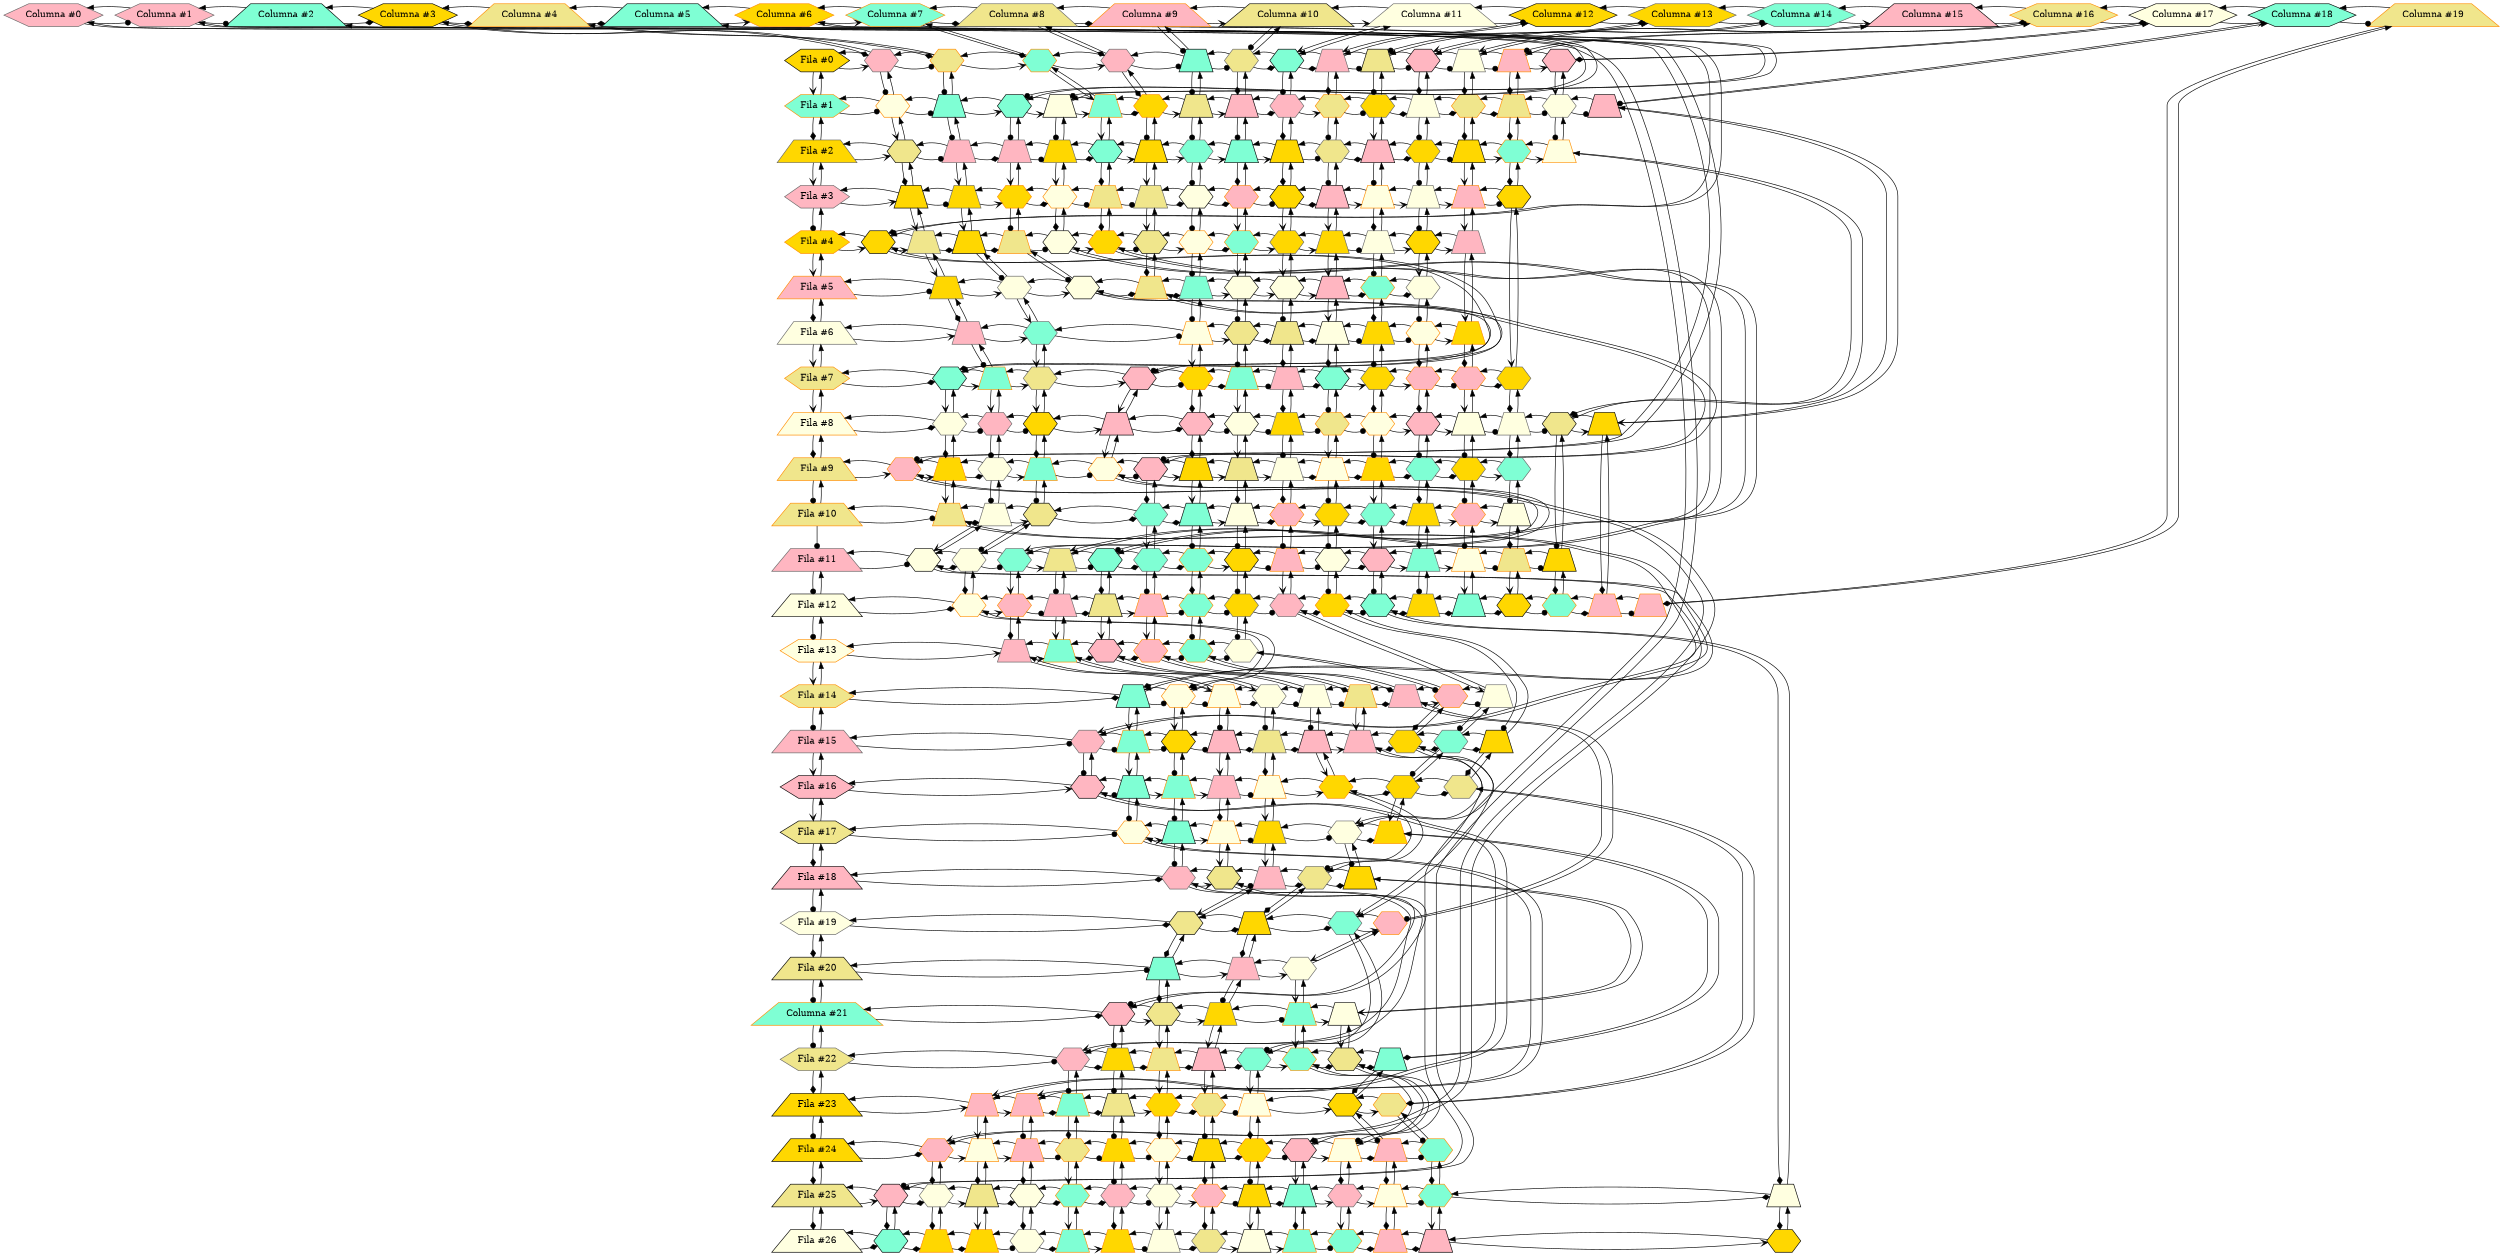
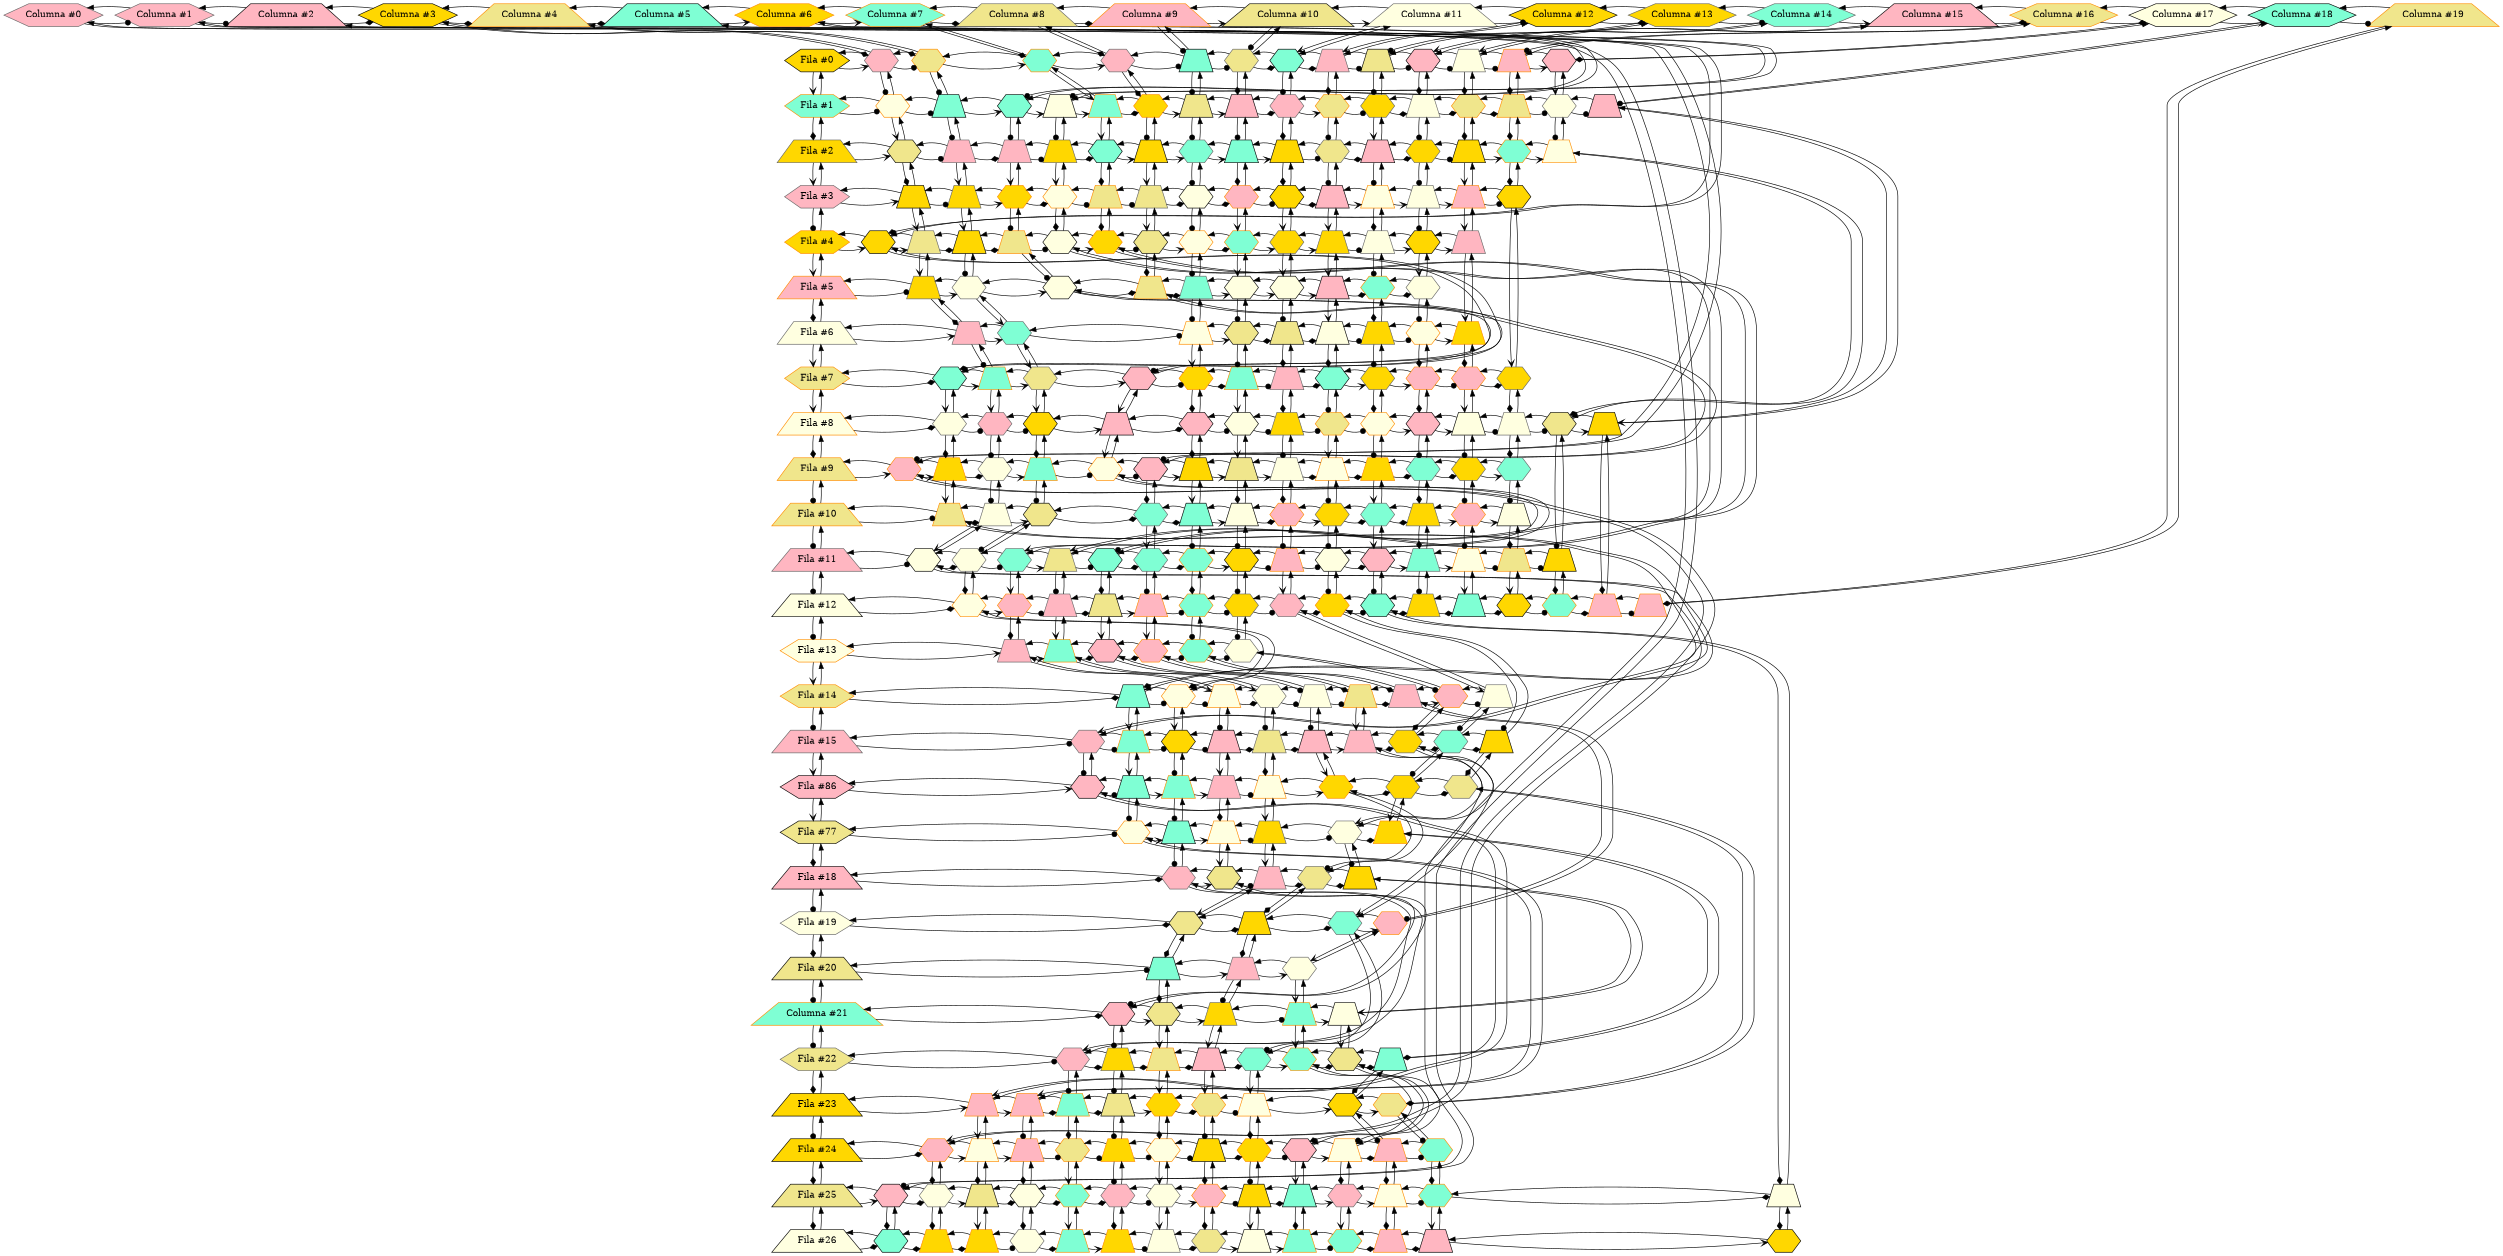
(286, 15) -> (286, 15)
none -> (821, 540)
(817, 787) -> (817, 787)
(817, 832) -> (817, 832)
